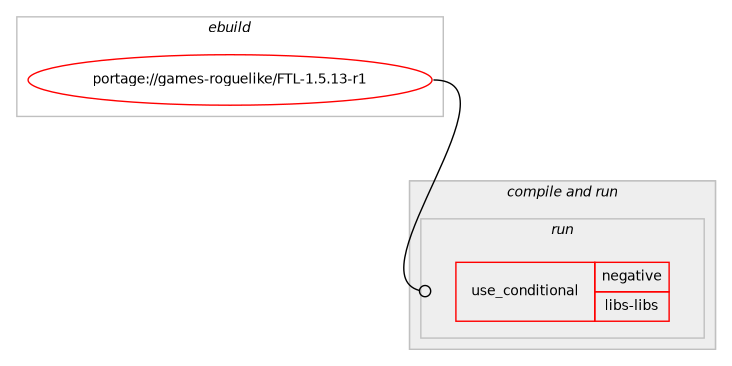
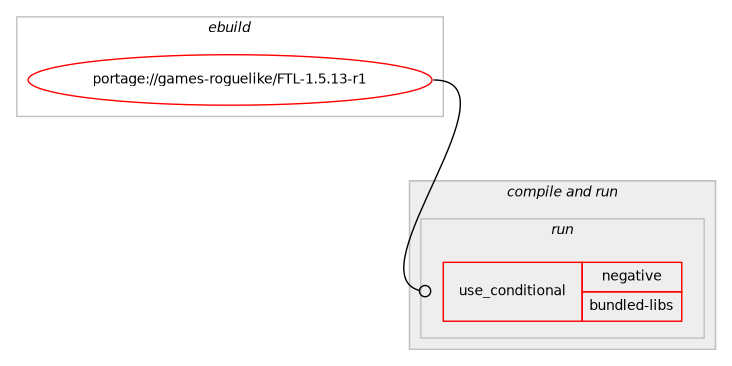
(632, 306) -> (632, 306)
